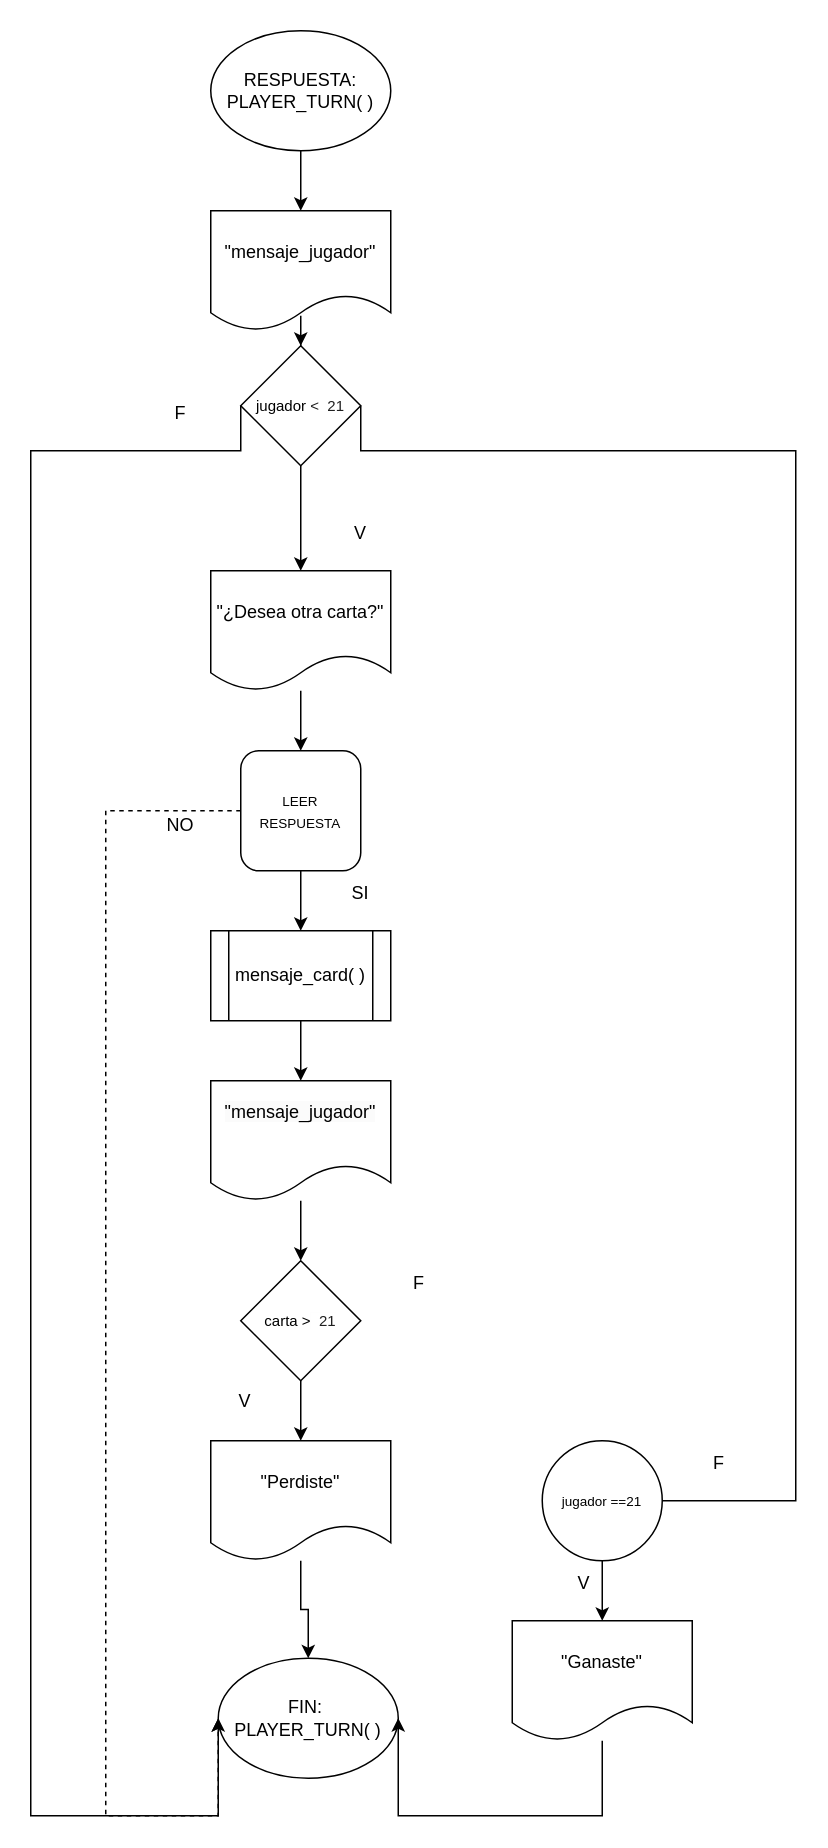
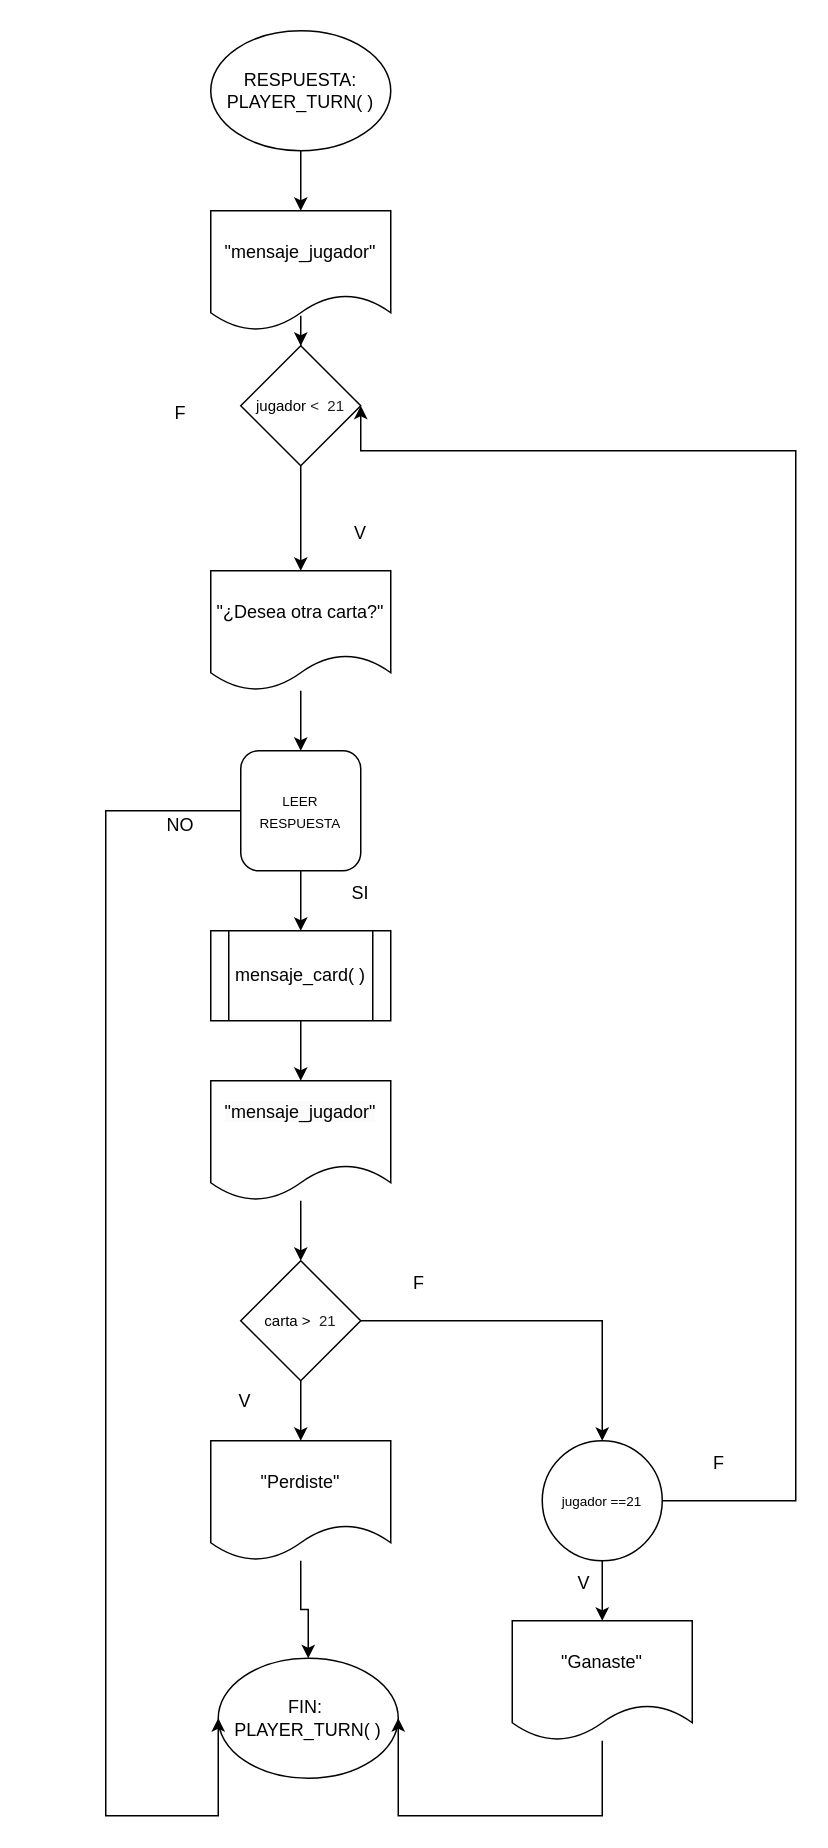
(361, 412) -> (361, 417)
(31, 1042) -> none
(106, 1246) -> (106, 1246)
none -> (536, 1321)
